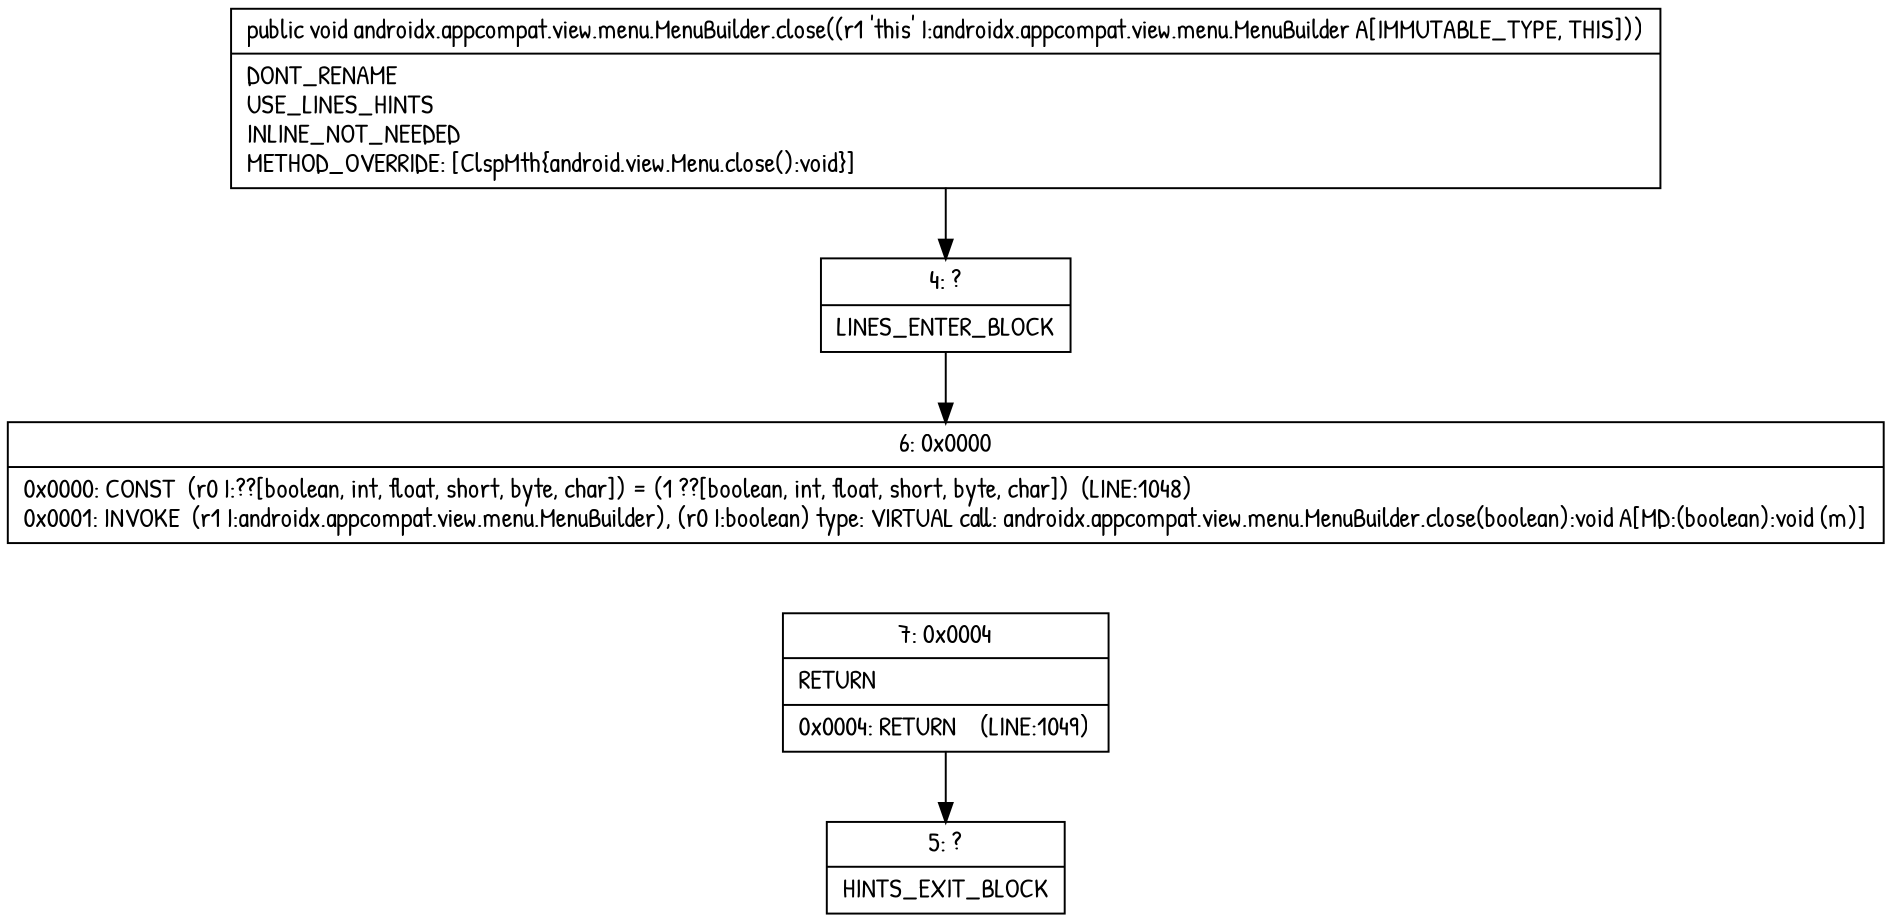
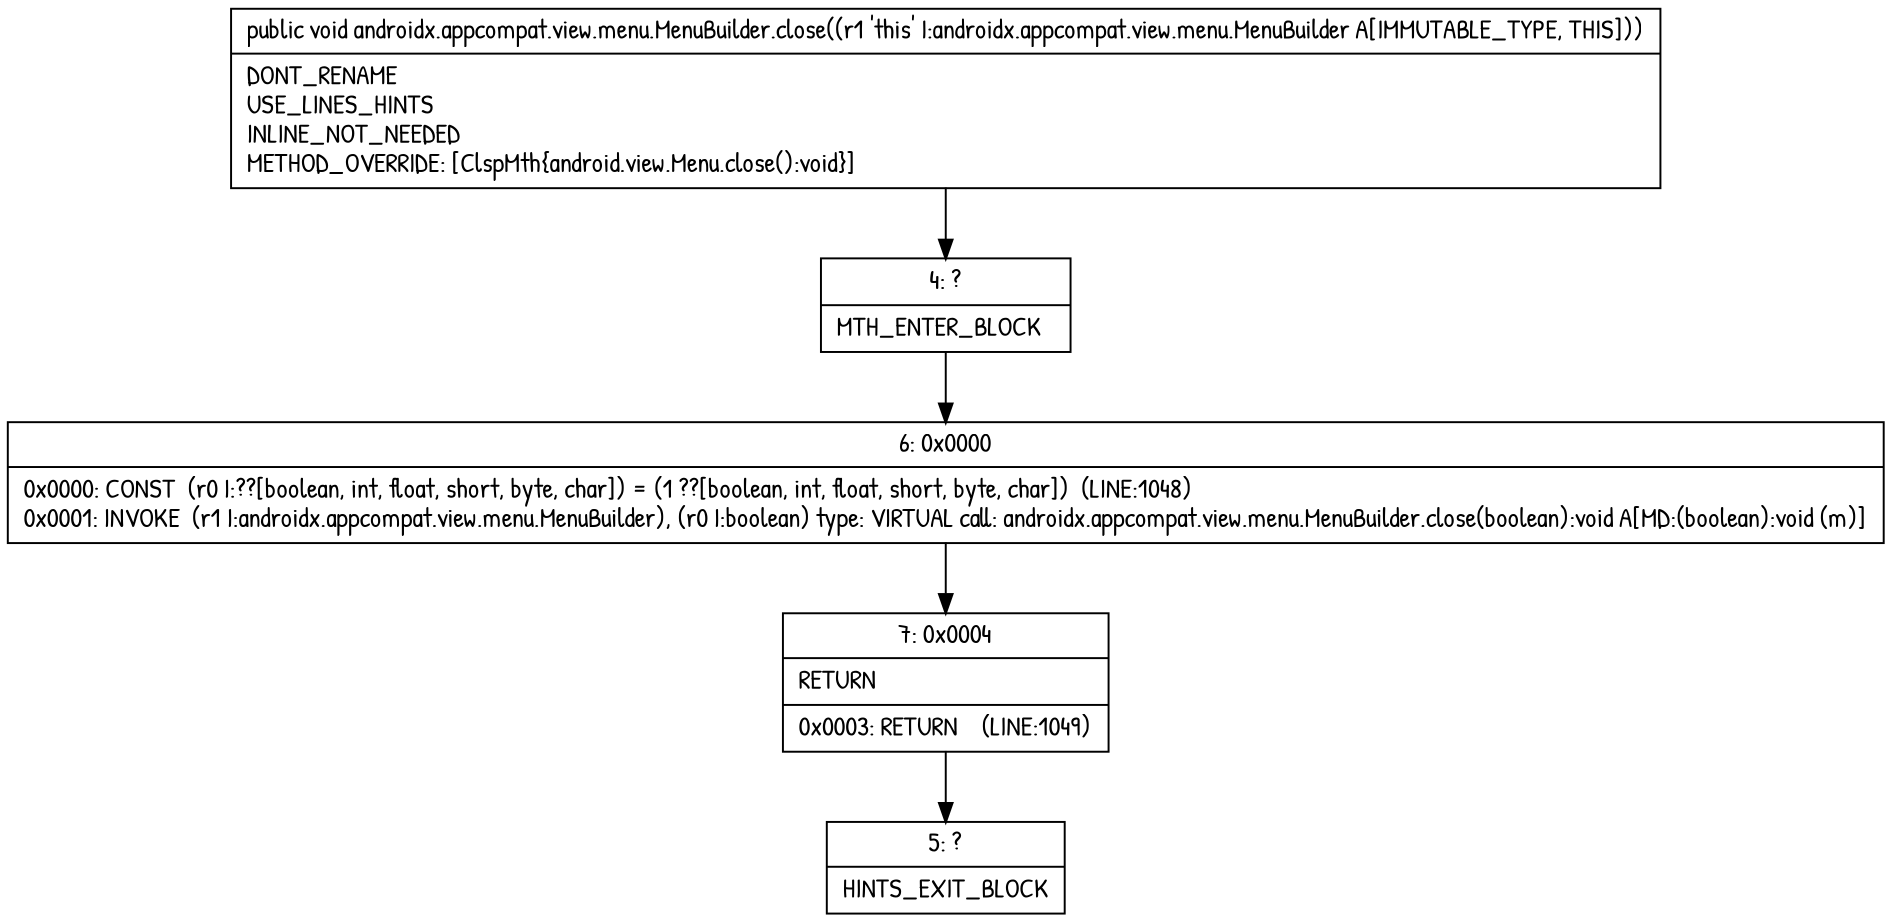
(946, 328) -> (940, 328)
none -> (946, 568)
(945, 727) -> (946, 727)
